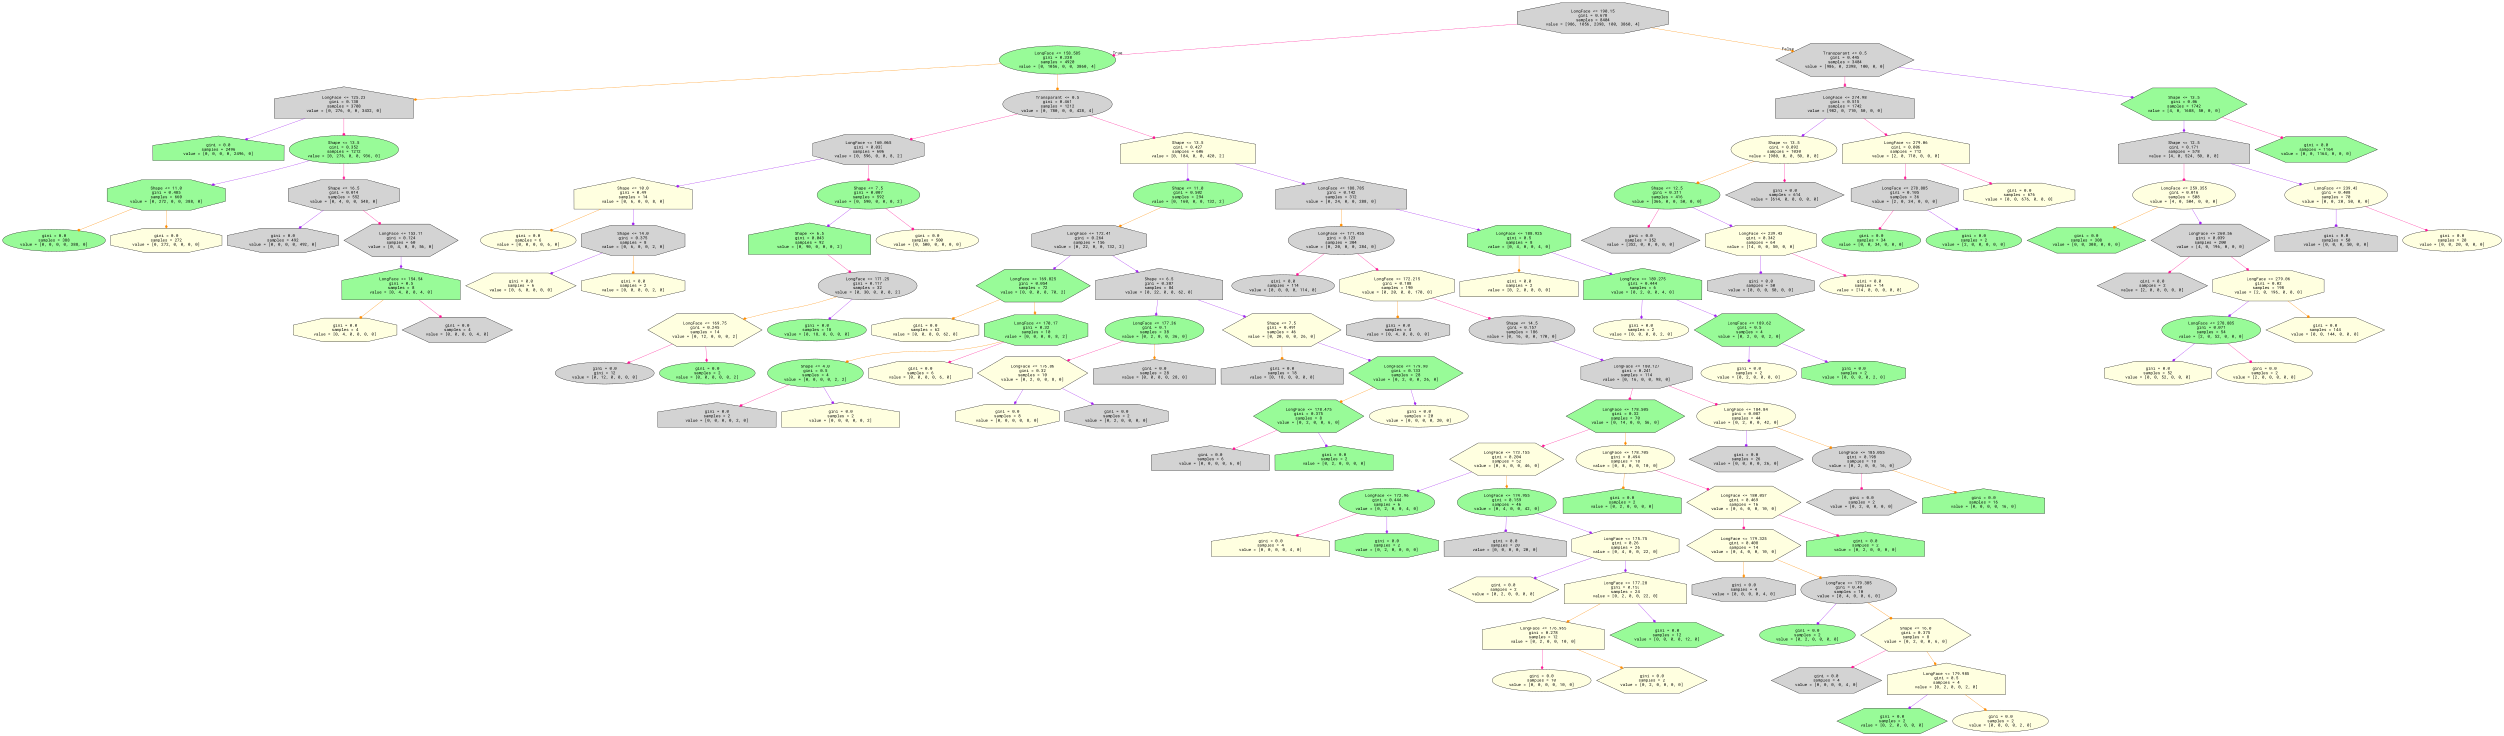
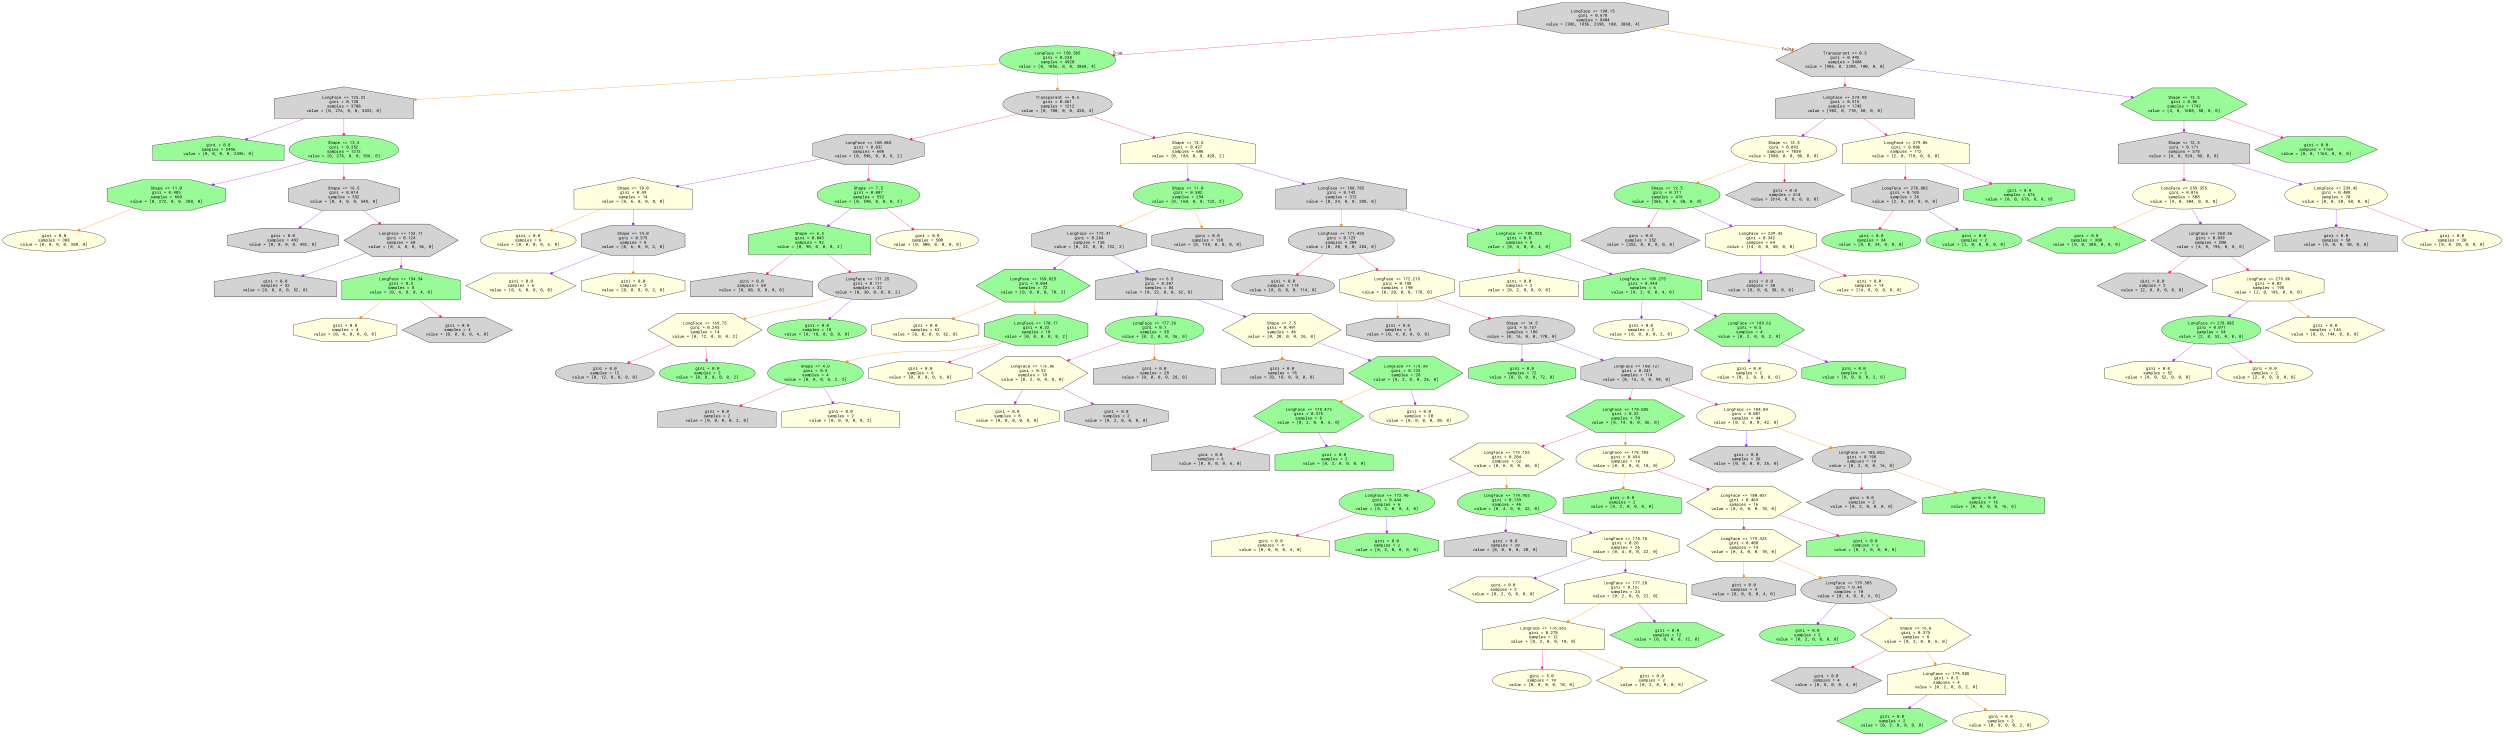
(2019, 195) -> (2019, 195)
(54, 240) -> (54, 240)
(166, 240) -> none
none -> (1208, 240)
none -> (275, 286)
none -> (752, 286)
(605, 373) -> (605, 373)
none -> (1522, 373)
(1542, 680) -> (1542, 680)
